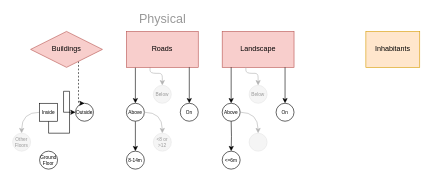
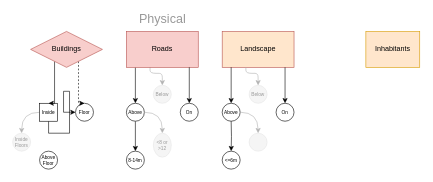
(258, 50) -> (258, 50)
none -> (54, 83)
(84, 113) -> (84, 113)
(21, 143) -> (21, 143)
(162, 143) -> (162, 146)
(48, 161) -> (48, 161)
